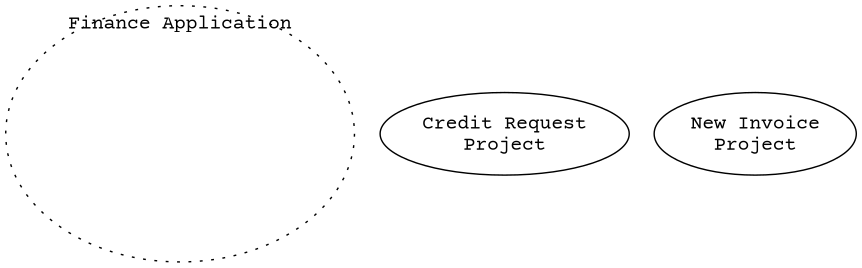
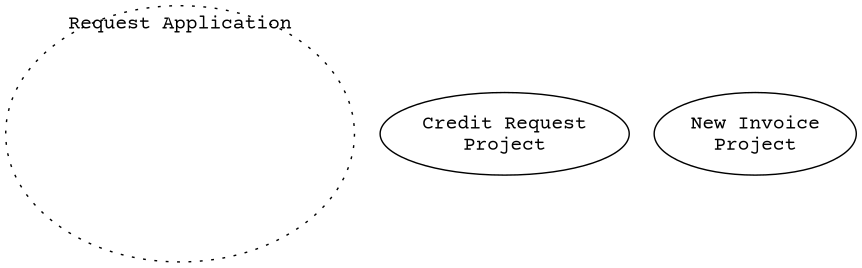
(180, 134) -> (180, 134)
